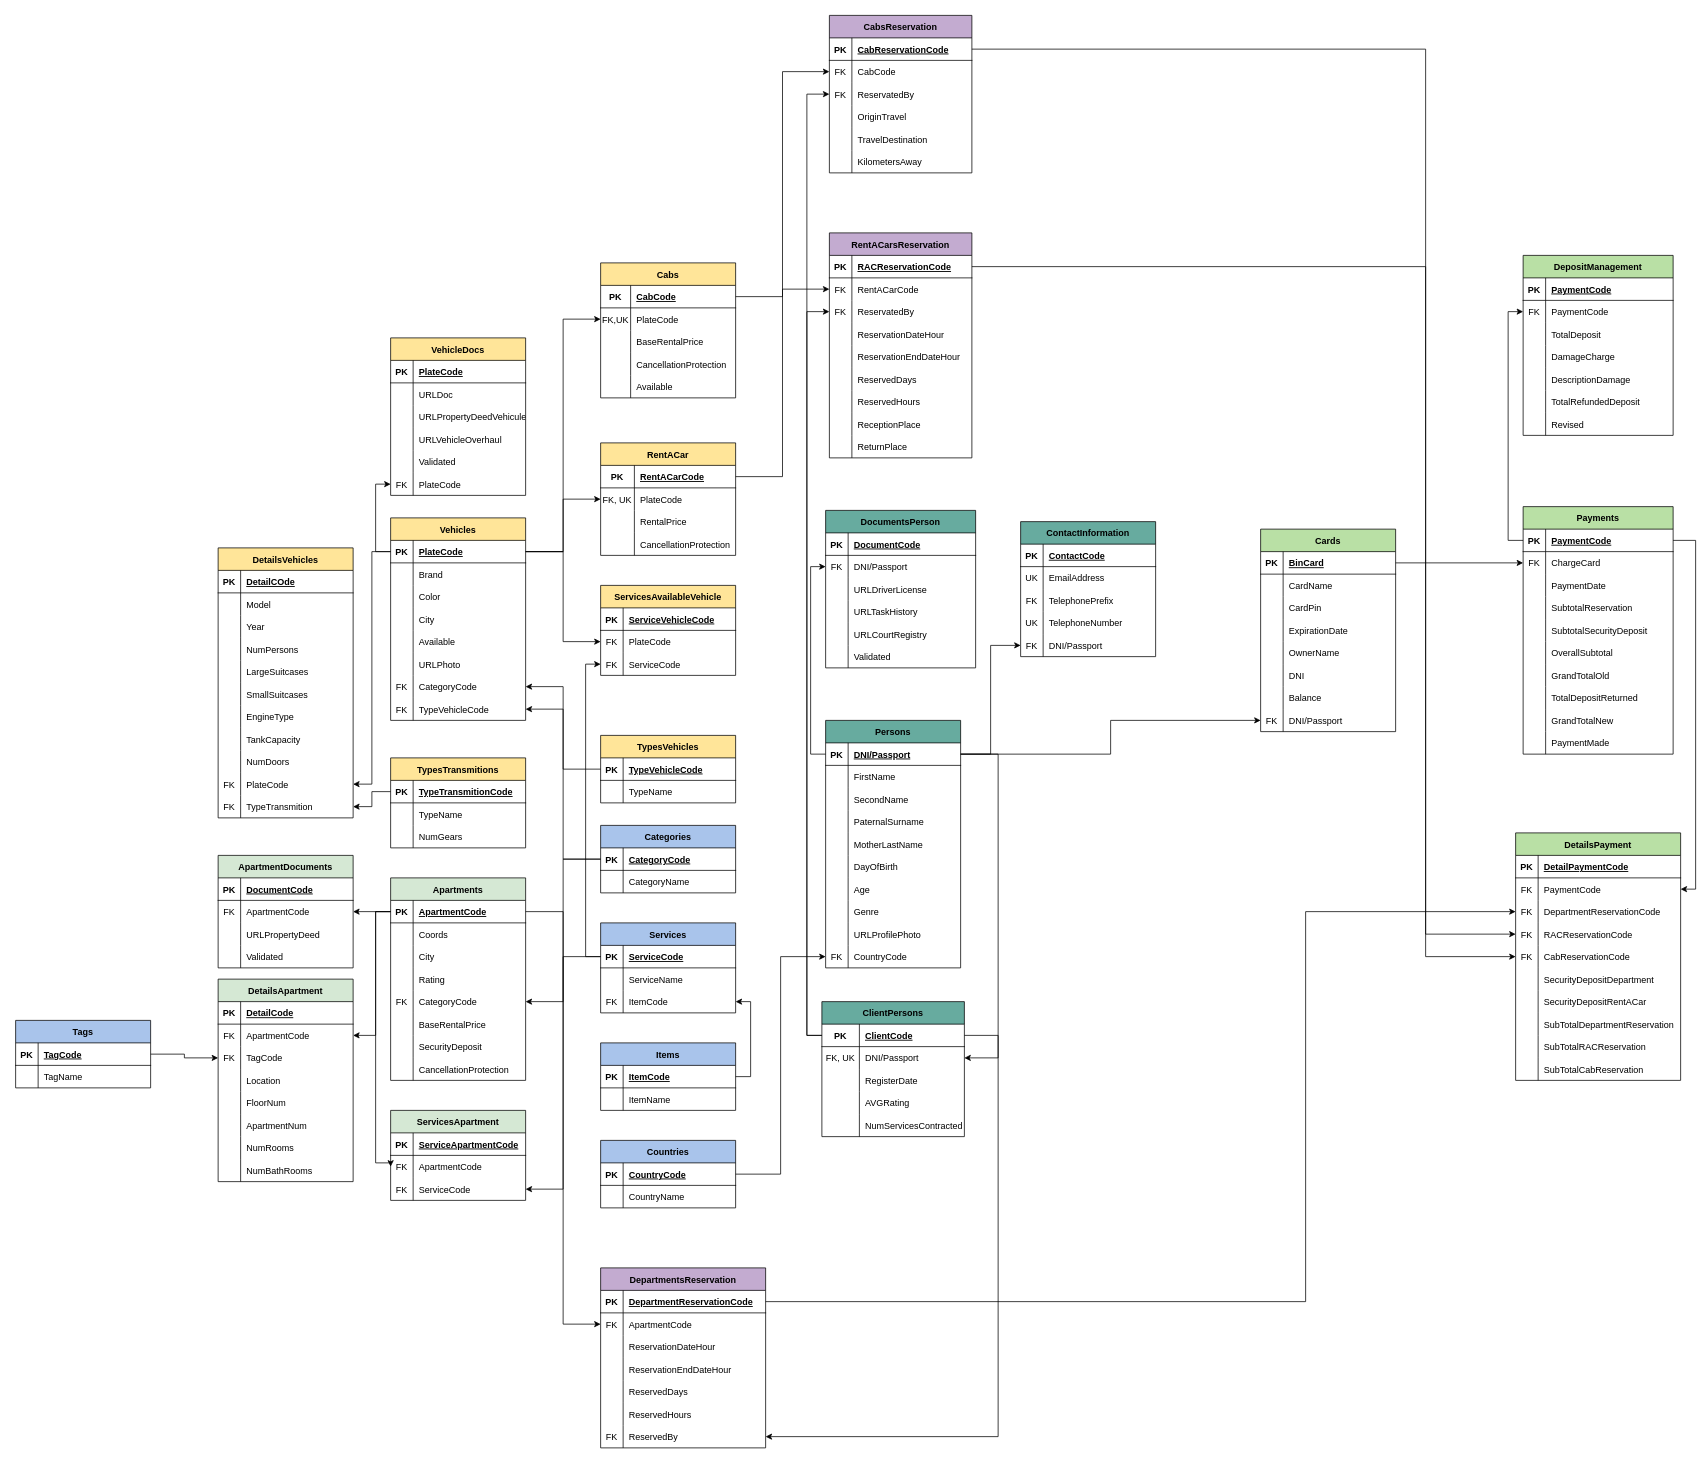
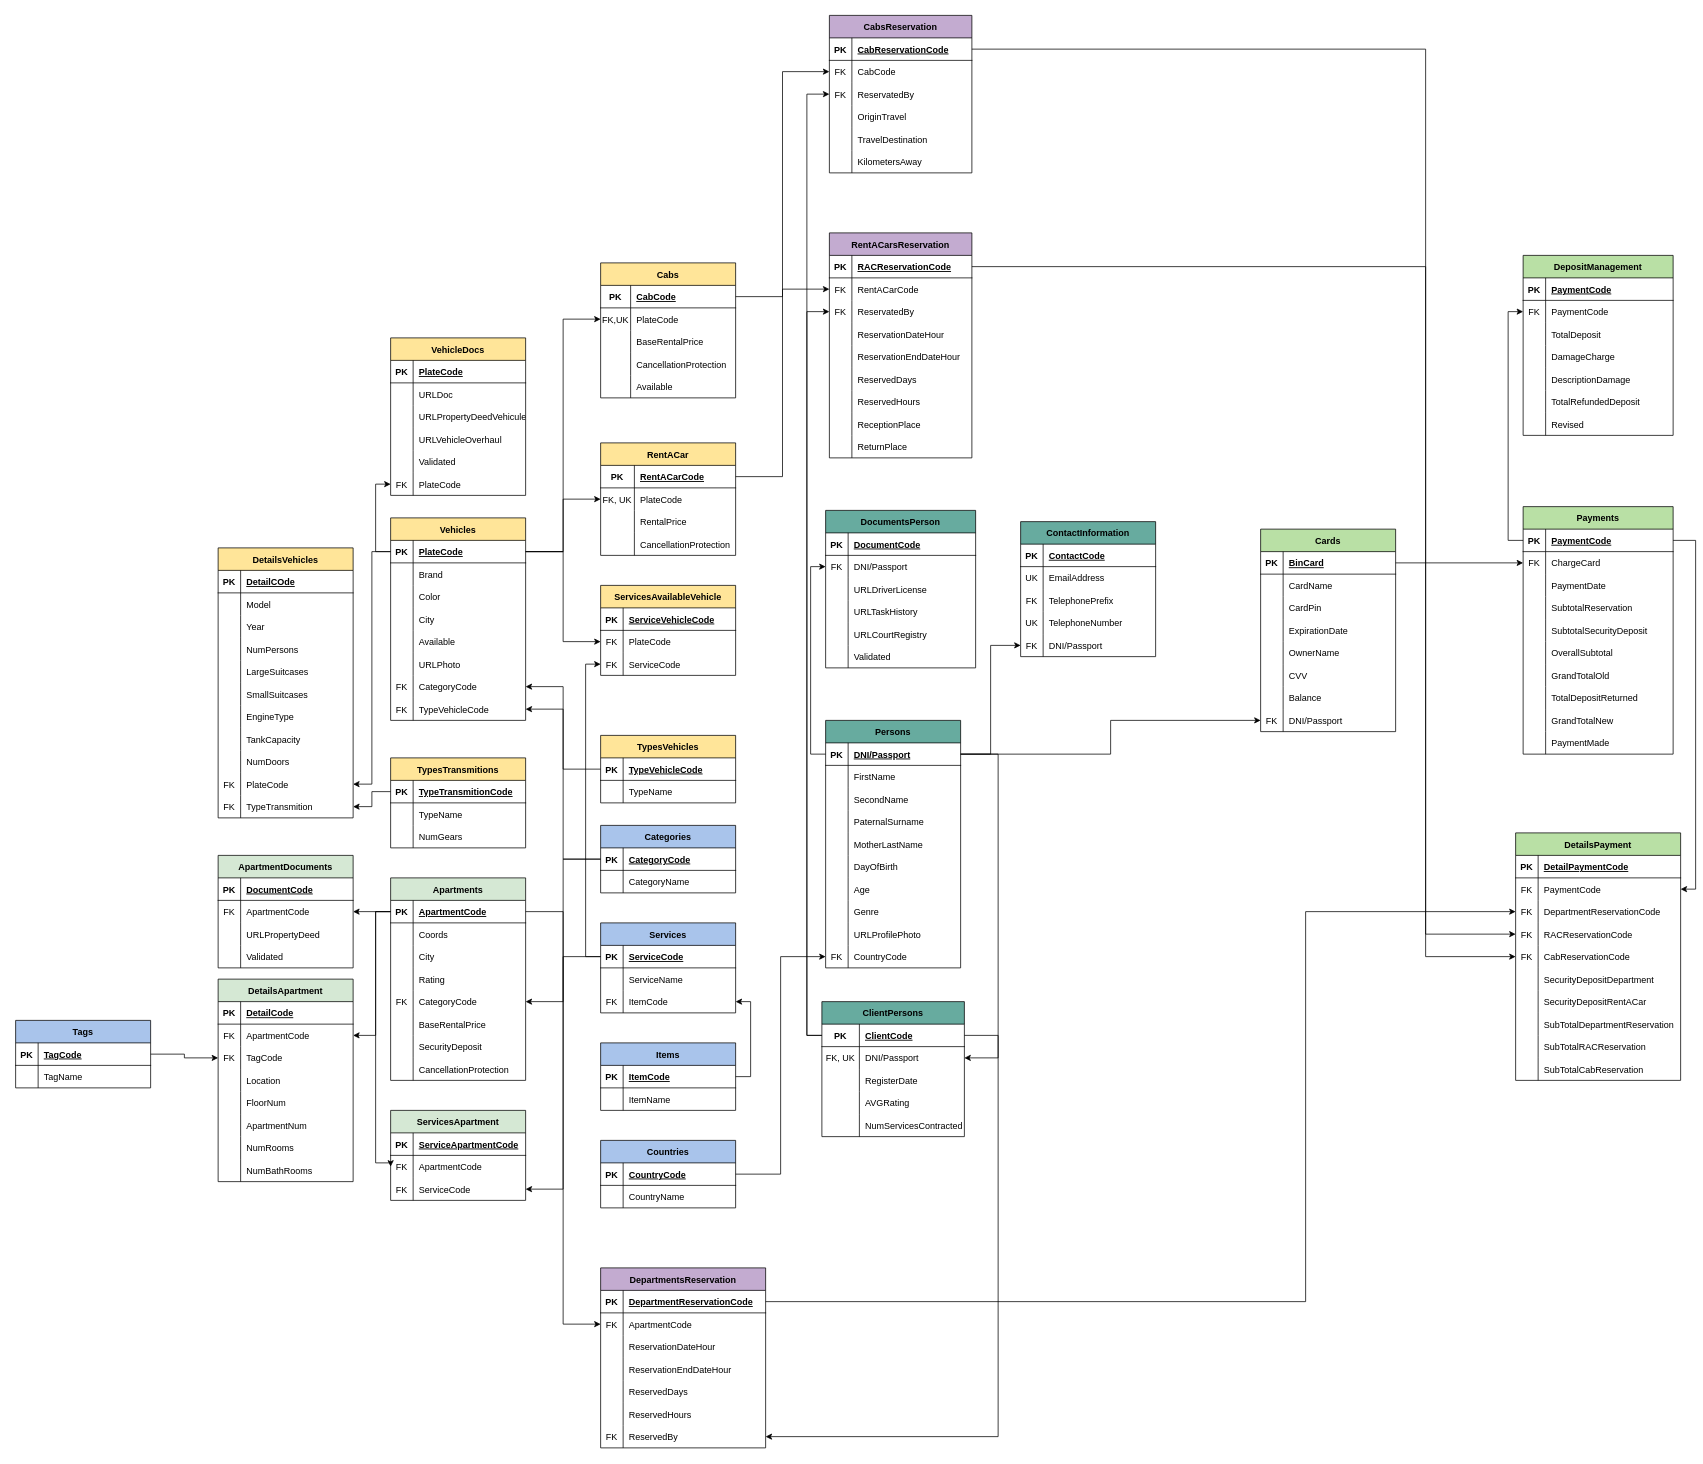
(1296, 676) -> (1296, 676)
